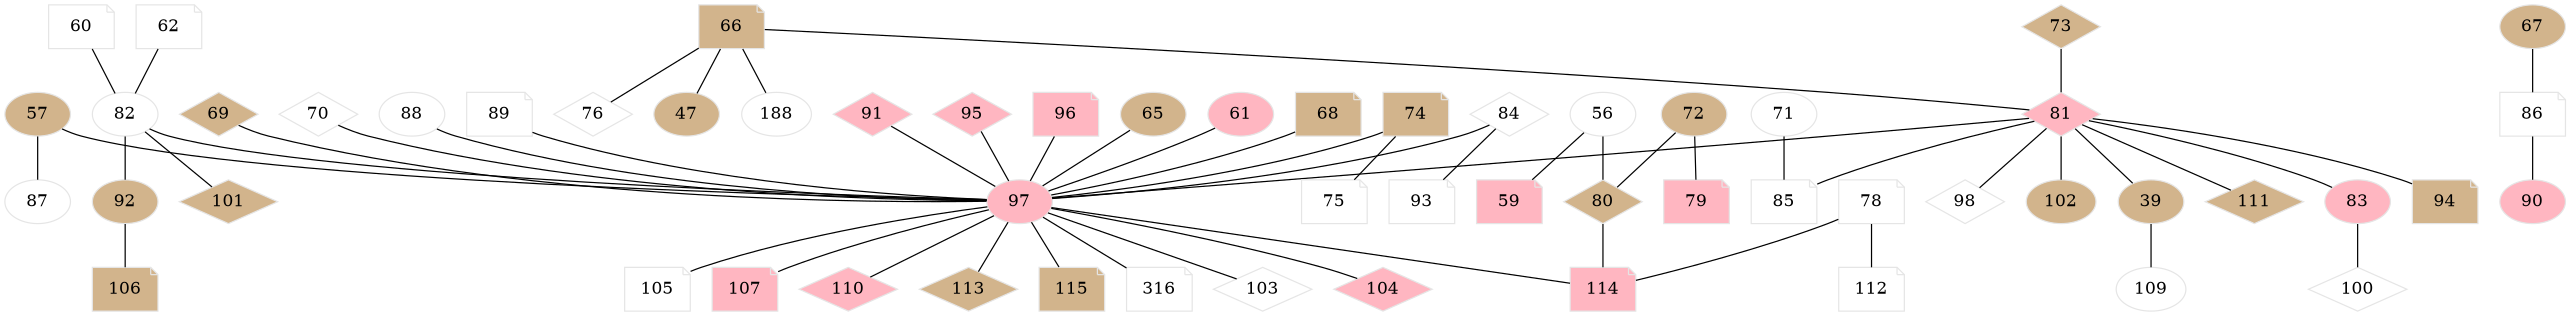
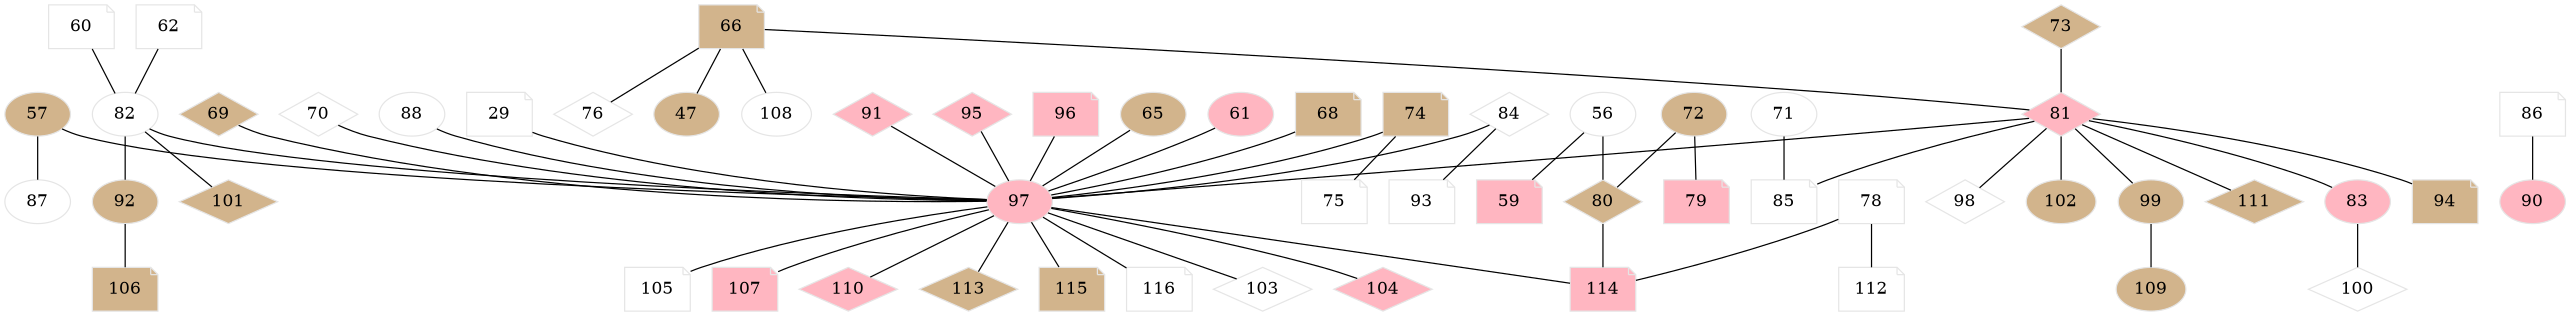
(2533, 27) -> none
(499, 114) -> (499, 114)
(777, 114) -> (777, 114)
(2151, 202) -> (2151, 202)
(1159, 289) -> (1159, 289)
(2151, 289) -> (2151, 289)
